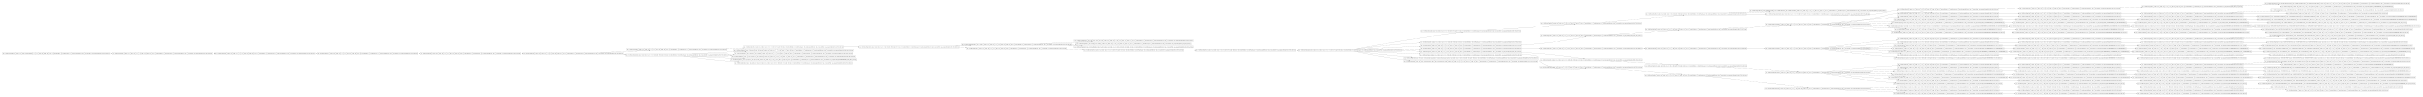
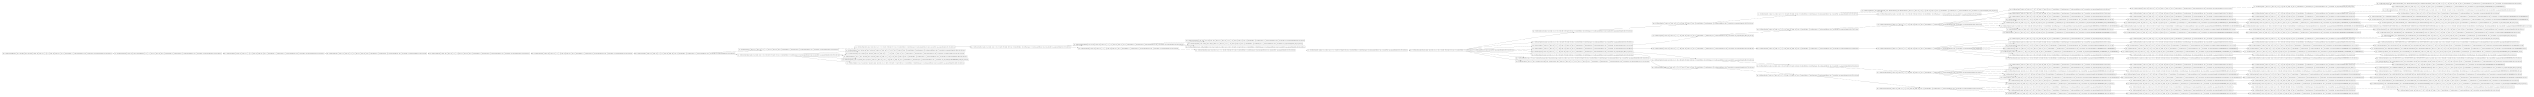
none -> (57, 53)
